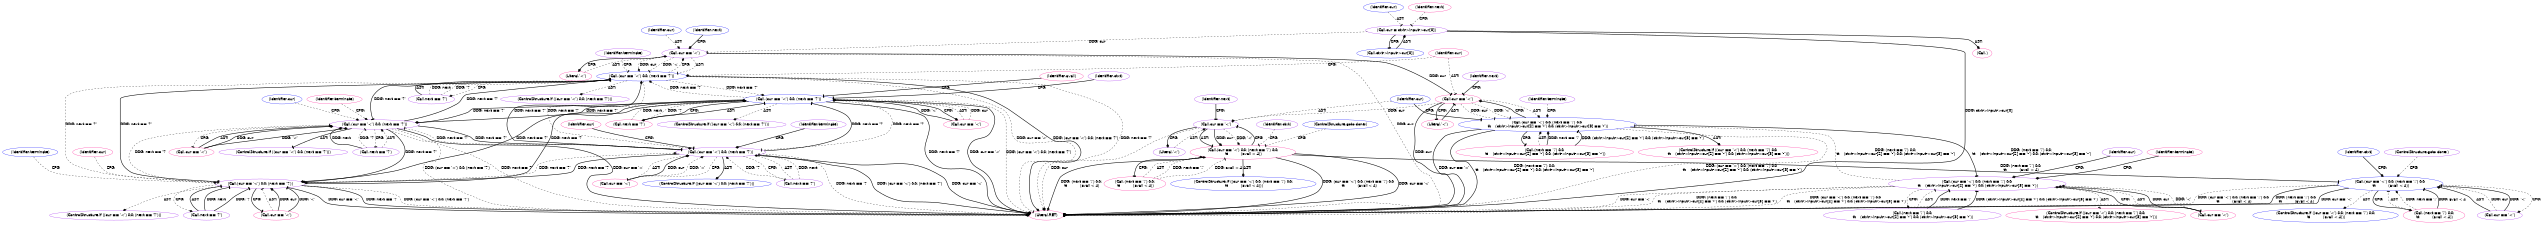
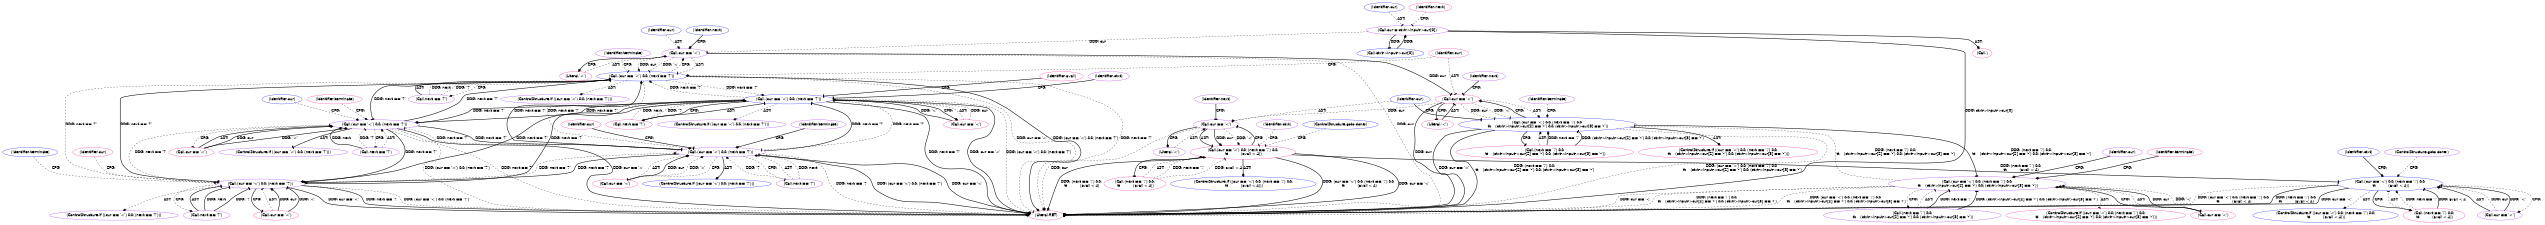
(1396, 42) -> (1396, 42)
(1408, 42) -> (1409, 42)
